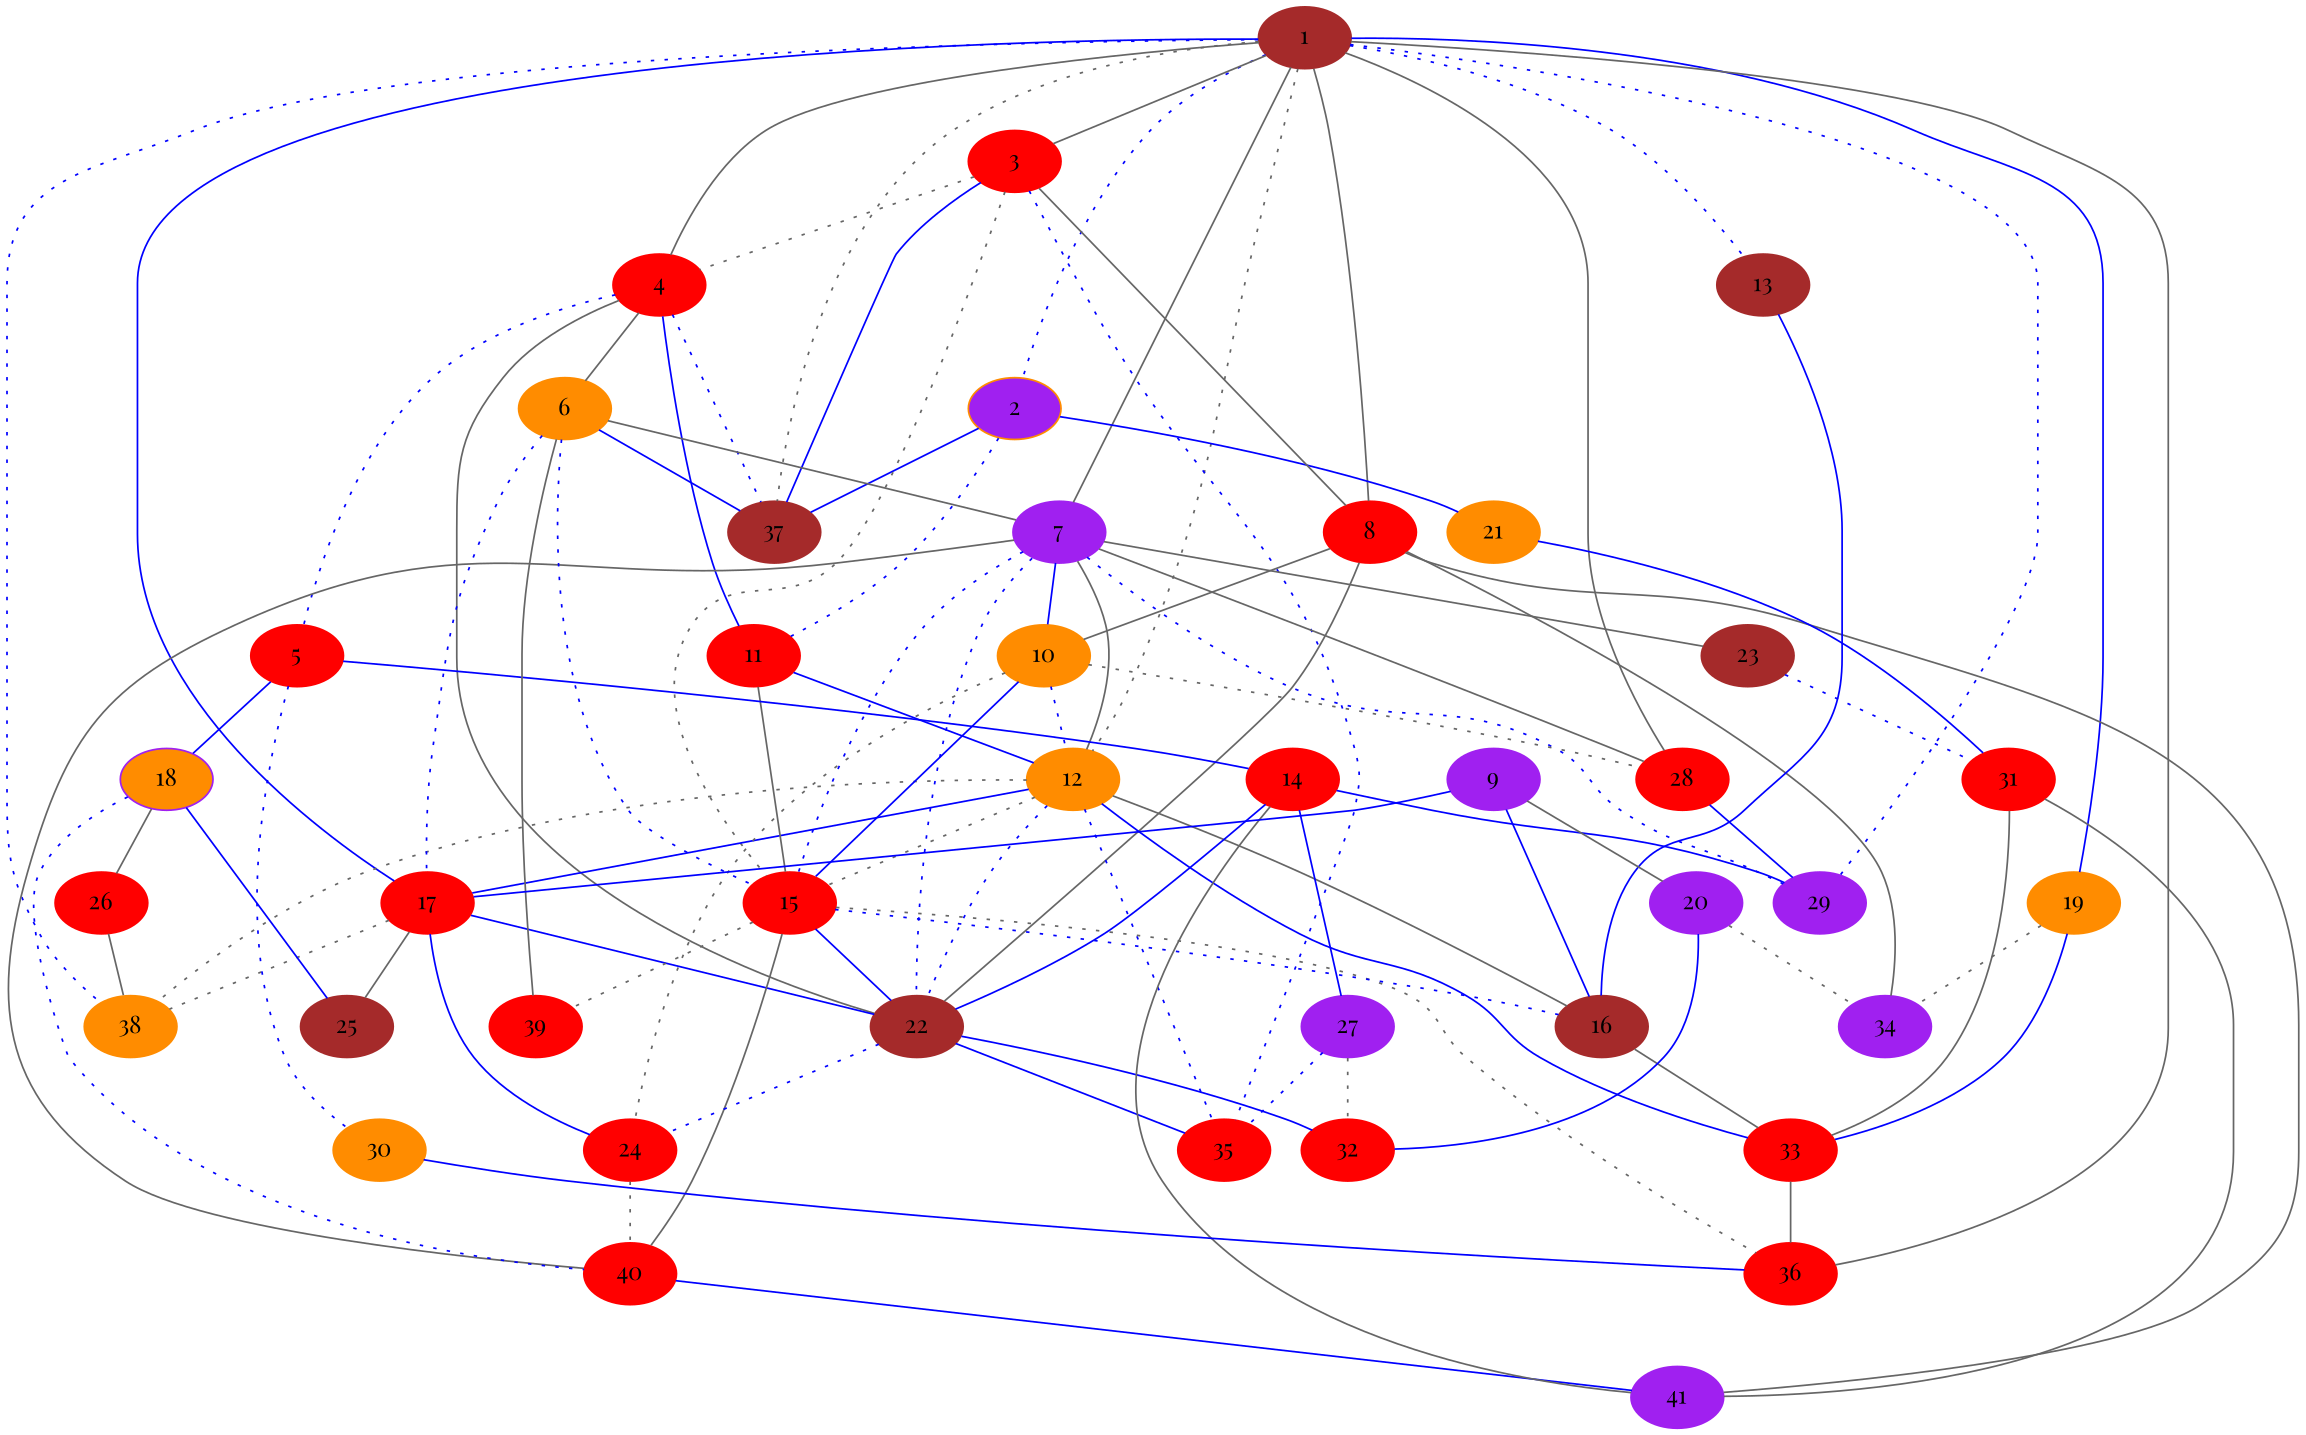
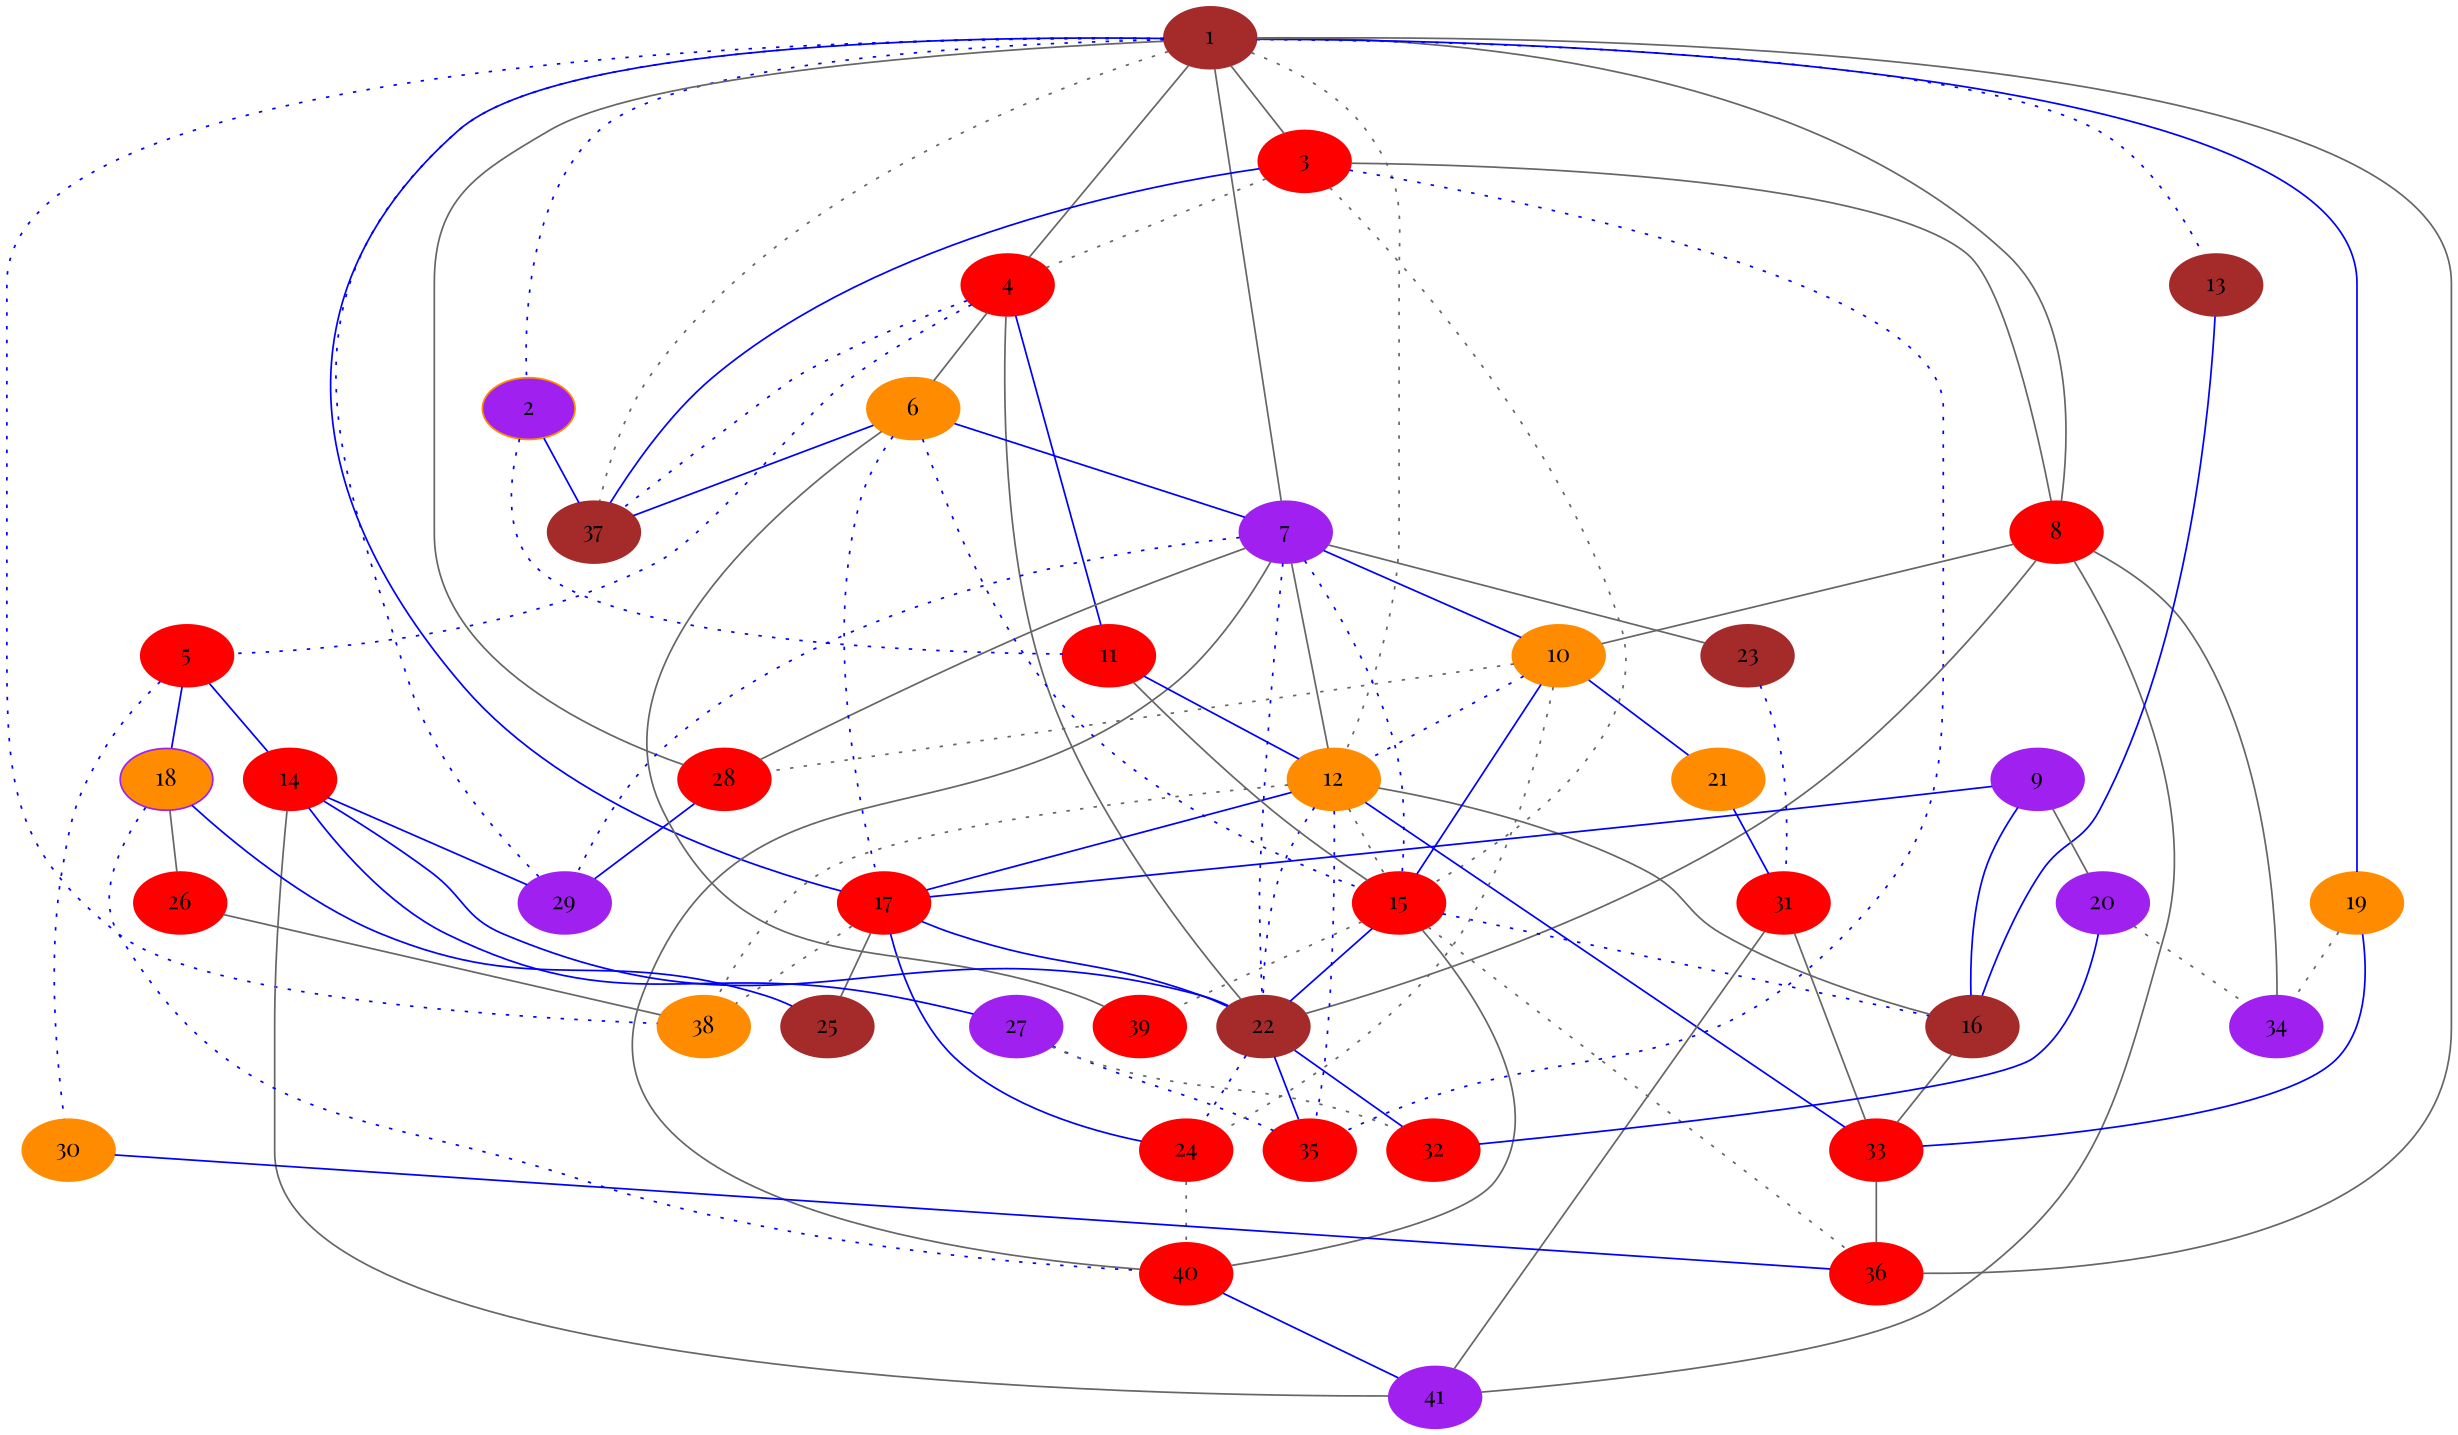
(1262, 455) -> (1639, 718)
(812, 470) -> (1100, 470)
